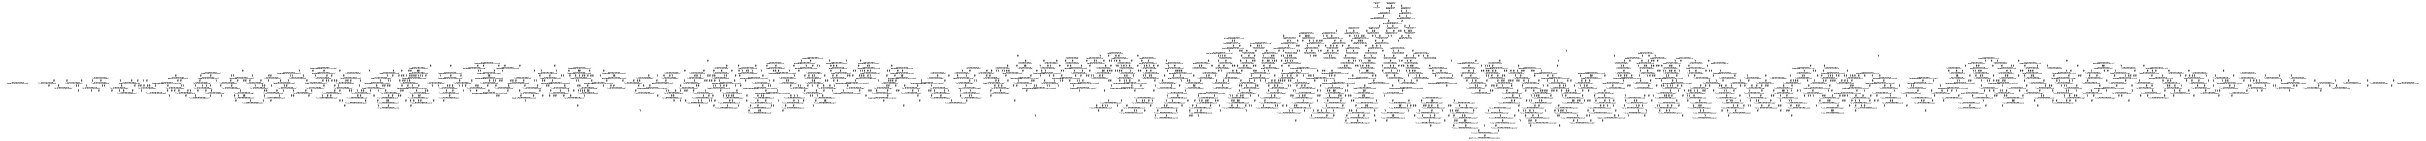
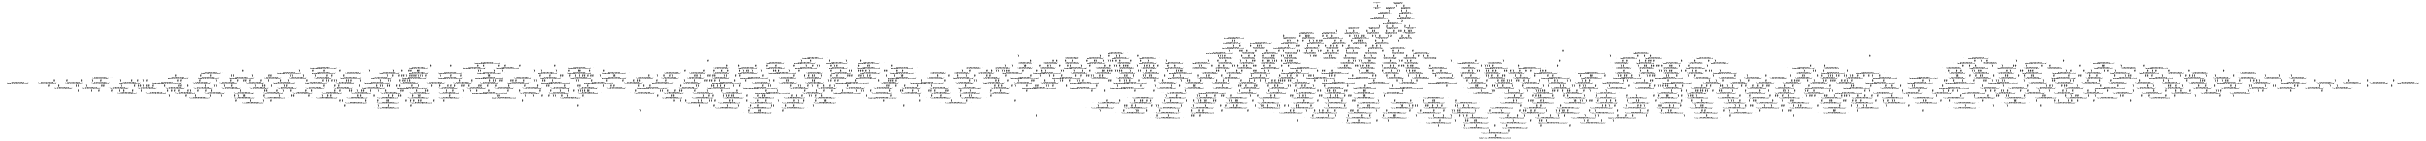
(1377, 5) -> (1377, 5)
